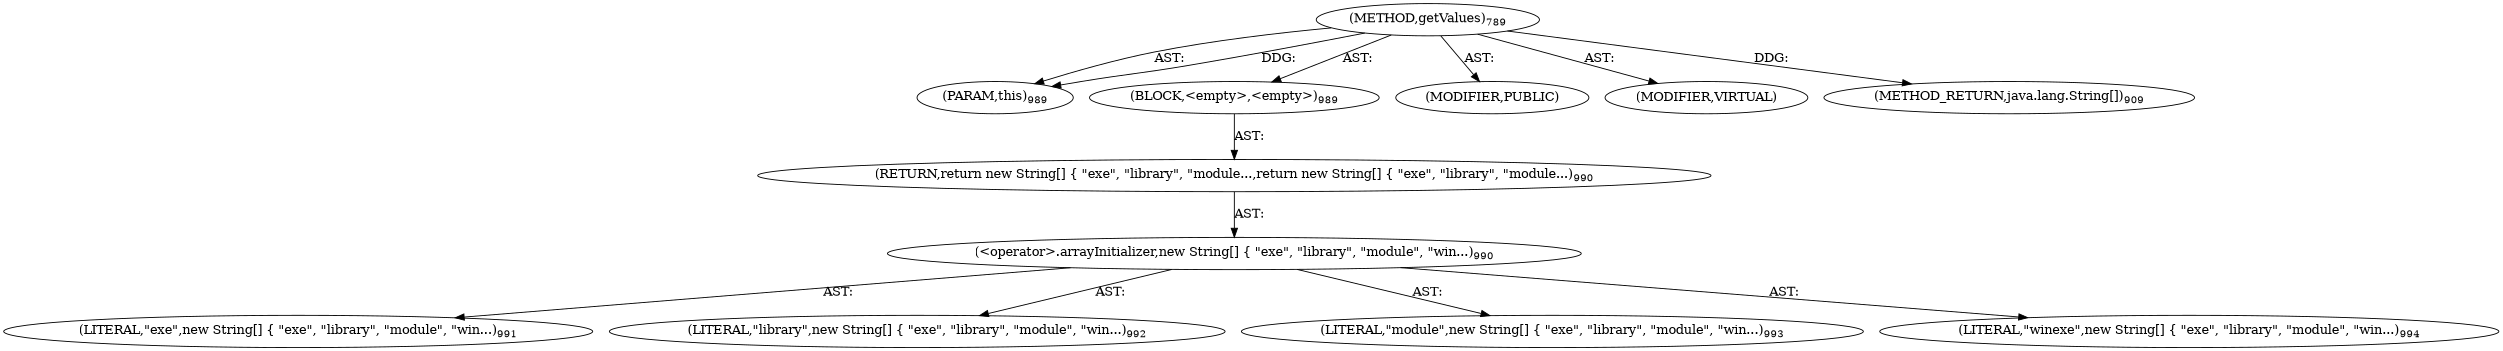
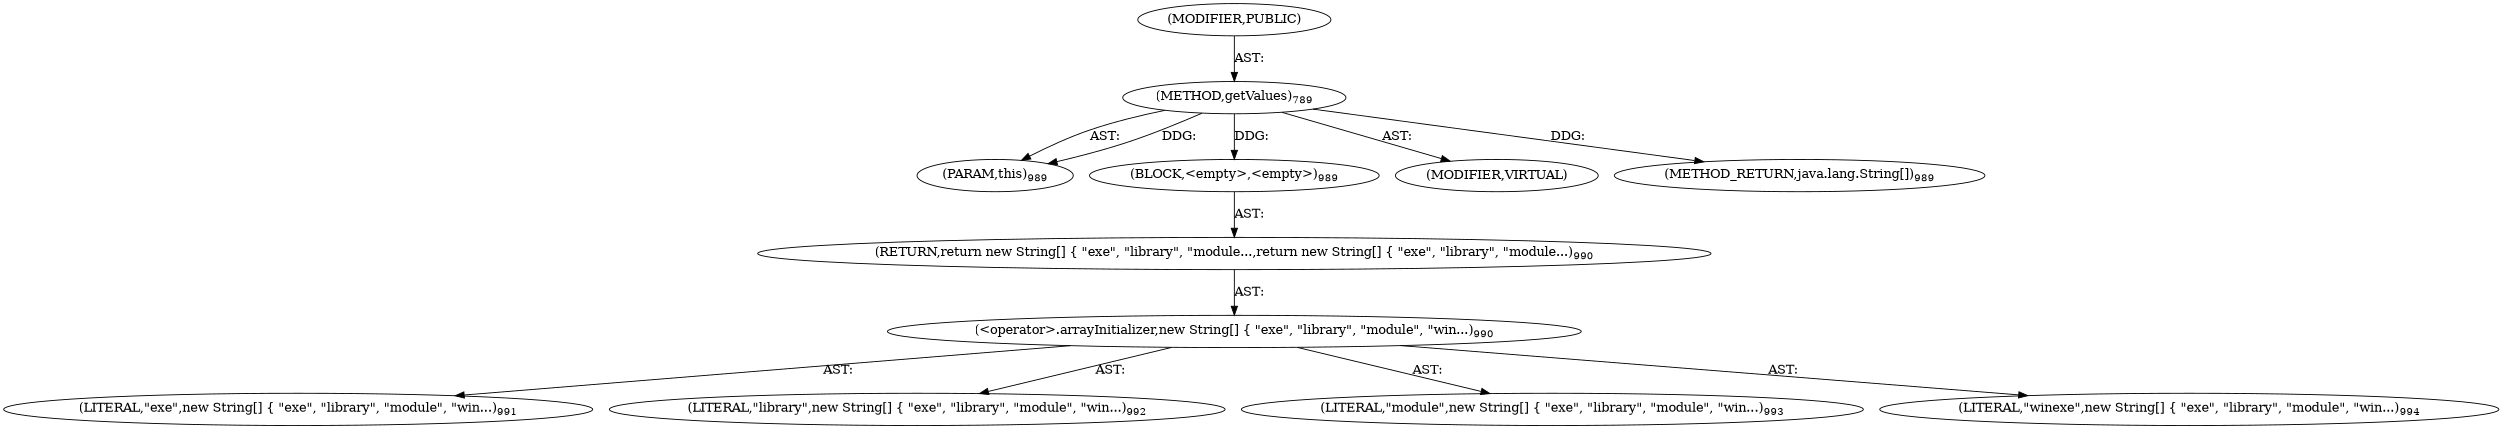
(1457, 55) -> (1234, 54)
(1360, 59) -> (1254, 137)
(2134, 96) -> (1925, 174)
